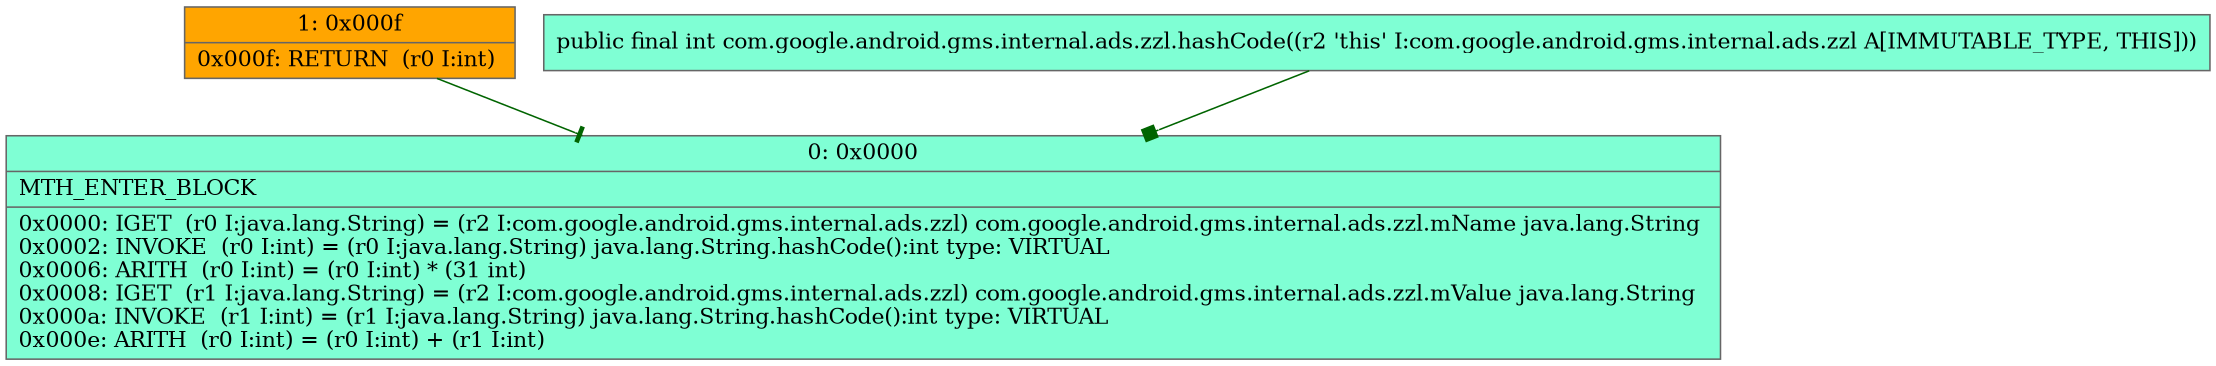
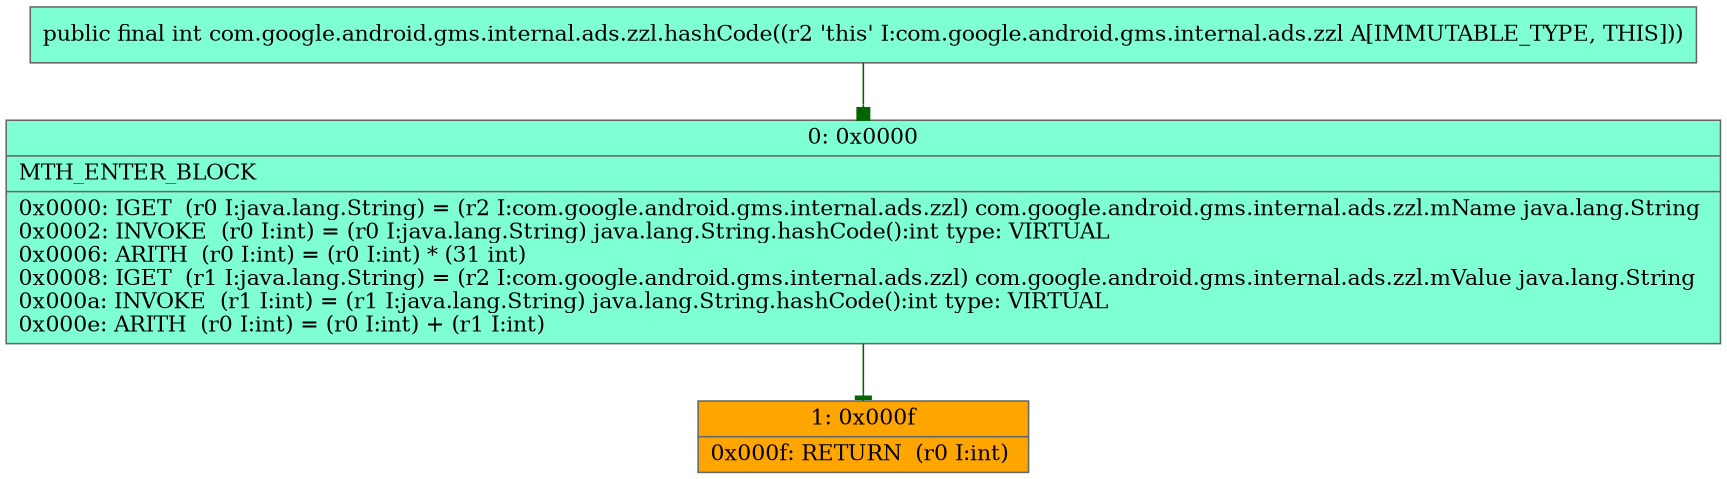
(506, 106) -> (863, 368)
